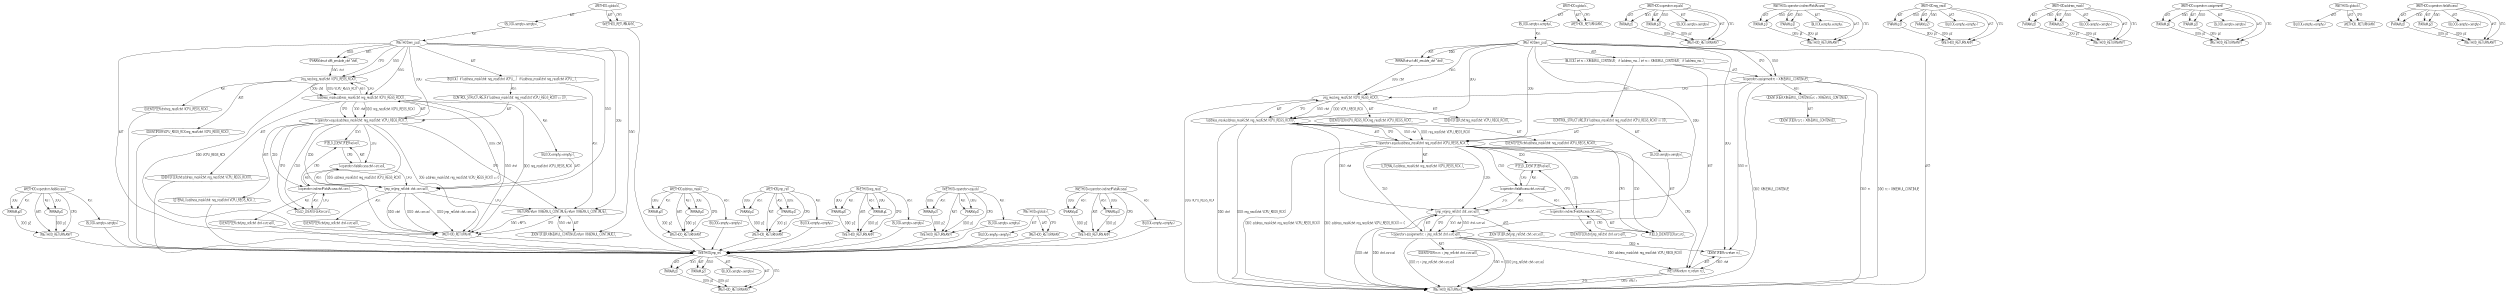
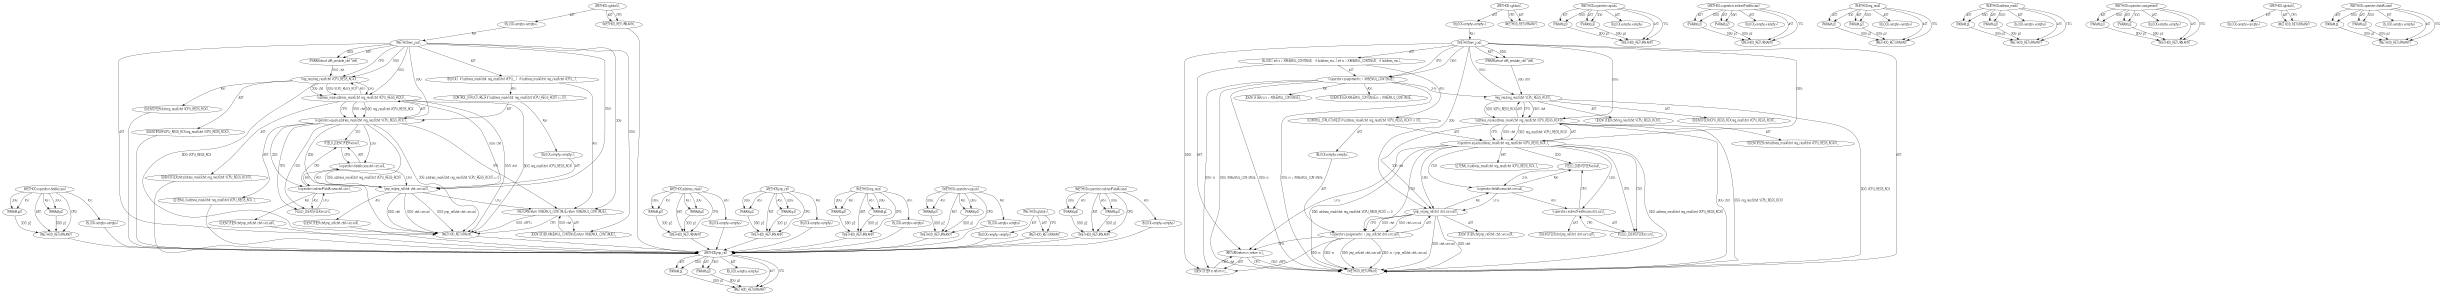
(1808, 108) -> (1318, 89)
(1448, 253) -> none
(1645, 253) -> (1282, 244)
